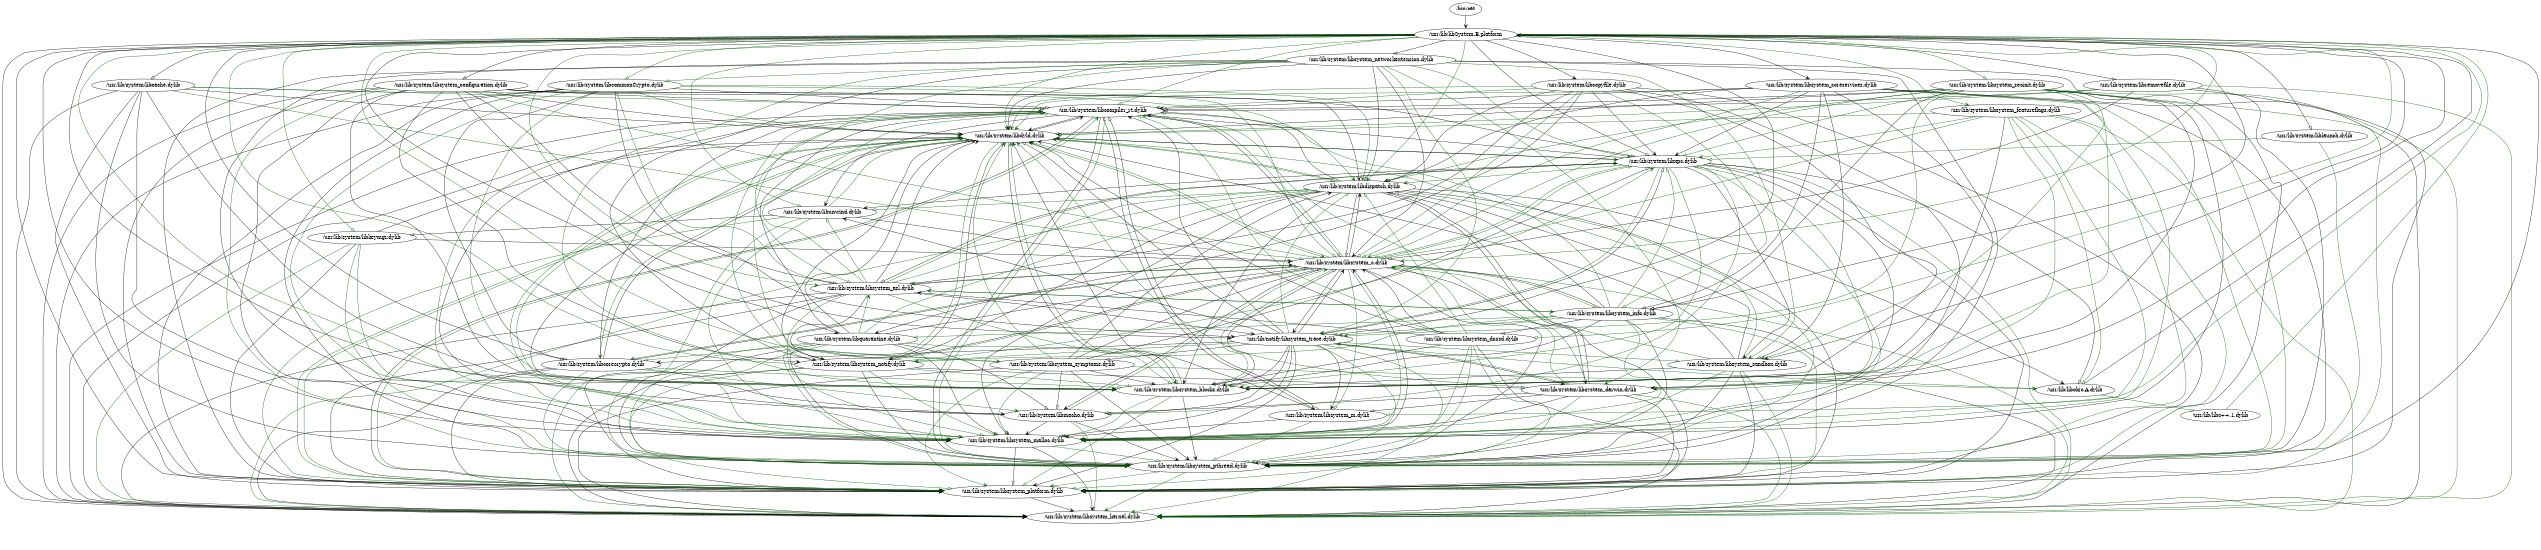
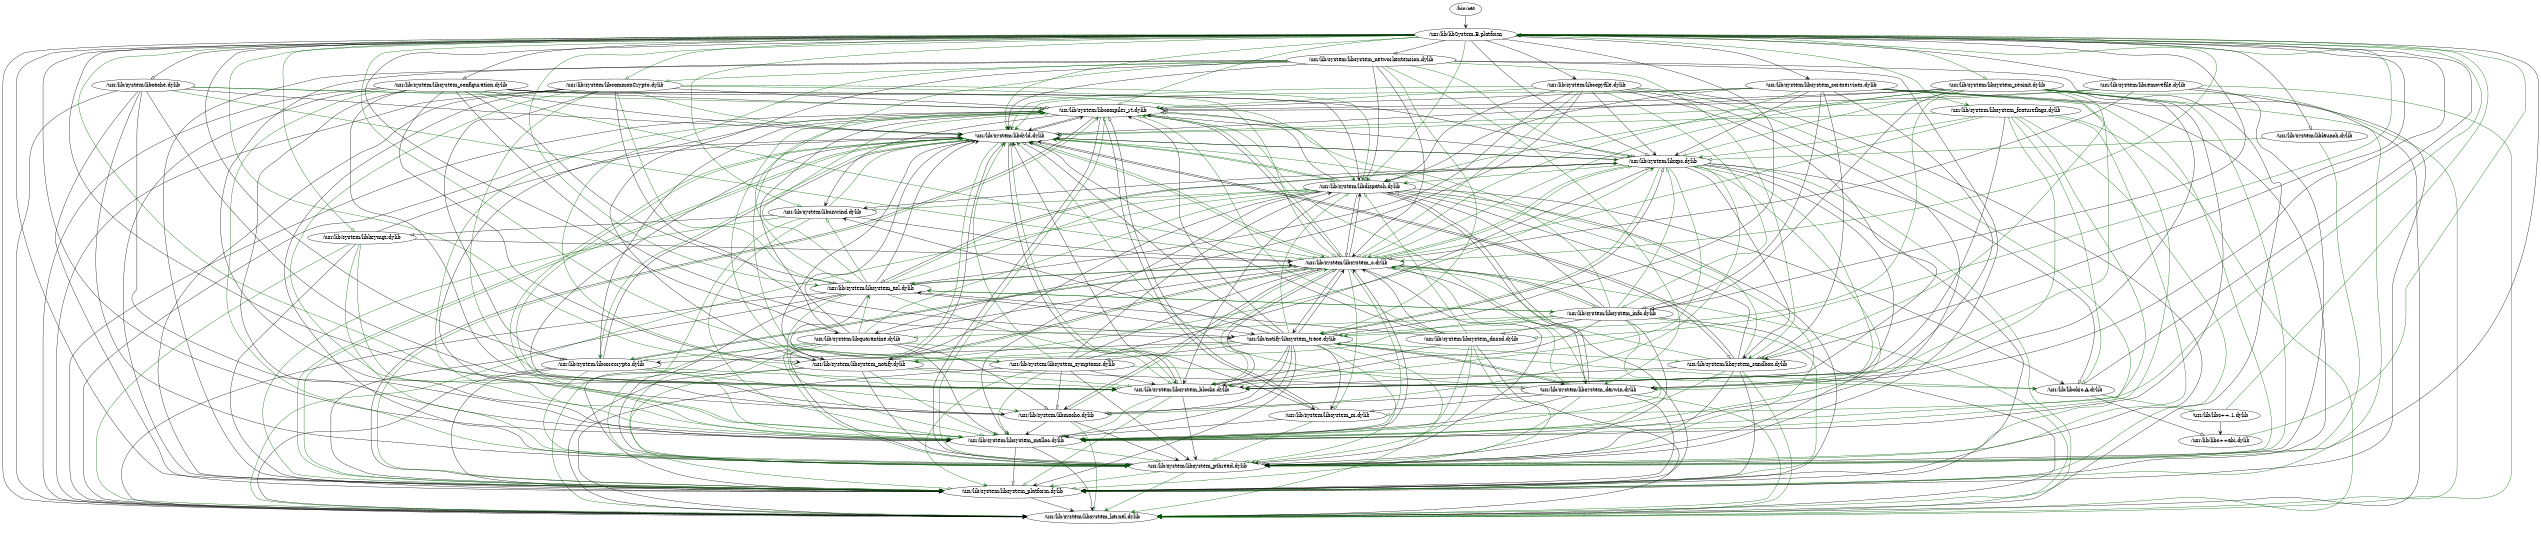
none -> (1393, 220)
none -> (2005, 428)
none -> (2220, 441)
